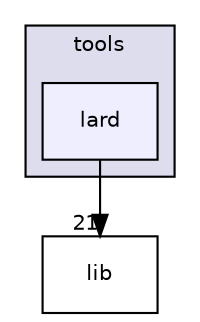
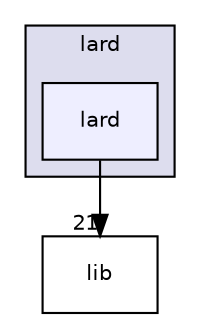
(100, 46) -> (100, 46)
